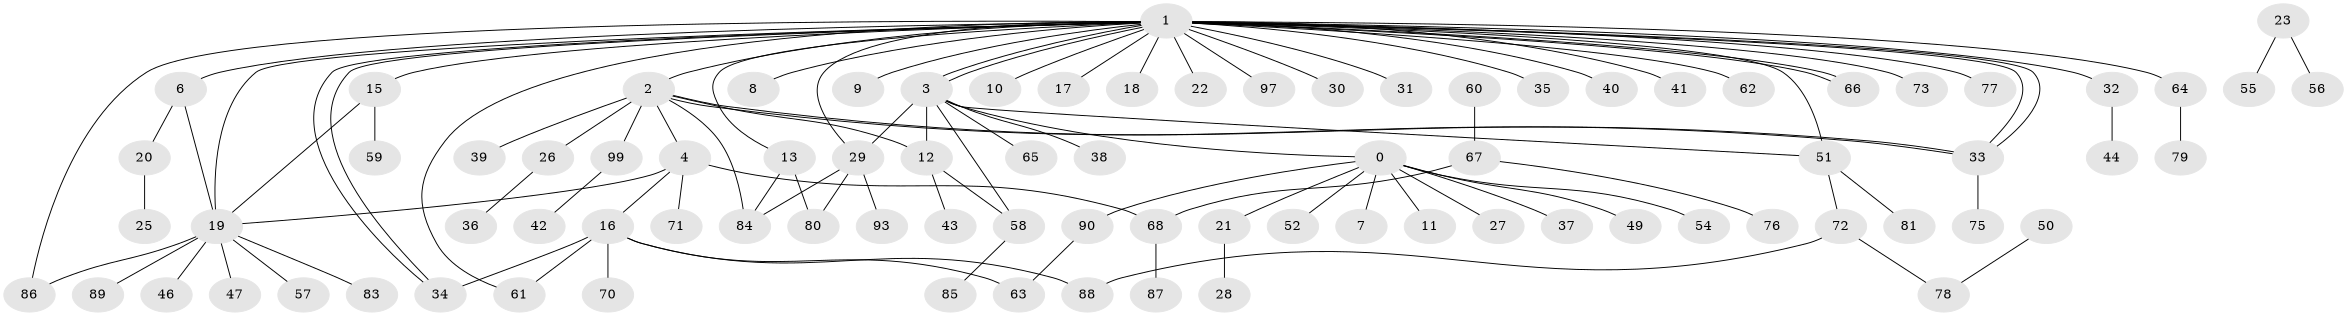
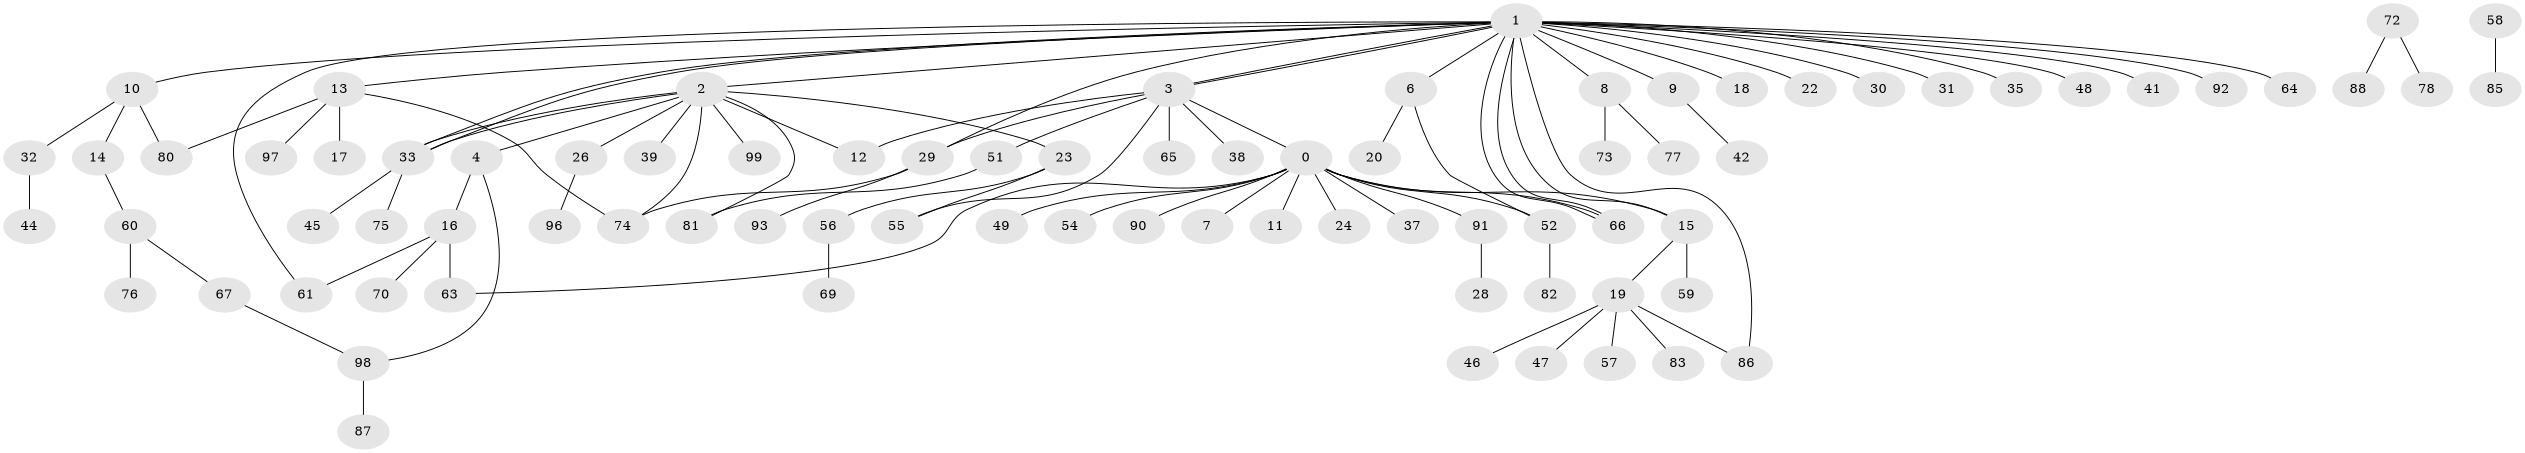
(1644, 34) -> (81, 124)
(1583, 35) -> (1639, 124)
(1549, 36) -> (1605, 124)
(1529, 37) -> none
(624, 39) -> none
(1115, 55) -> (340, 124)
(1218, 55) -> (306, 124)
(1612, 89) -> (2084, 89)
(1749, 89) -> (2221, 89)
none -> (888, 110)
none -> (98, 158)
(199, 158) -> (1455, 178)
(973, 158) -> (1055, 194)
(2181, 158) -> none
none -> (794, 162)
(1628, 182) -> (130, 261)
(836, 192) -> (149, 124)
(973, 192) -> none
none -> (1462, 192)
(1833, 192) -> none
none -> (1549, 193)
(573, 196) -> (1708, 124)
(455, 205) -> none
(145, 226) -> none
none -> (313, 226)
(471, 226) -> (555, 226)
(676, 226) -> none
(745, 226) -> (623, 226)
(950, 226) -> none
(1156, 226) -> (363, 363)
(1224, 226) -> (1481, 226)
(1498, 226) -> (1344, 226)
(2046, 226) -> none
(926, 259) -> none
(1053, 261) -> (892, 257)
(98, 295) -> none
(440, 295) -> none
none -> (829, 295)
none -> (1550, 295)
